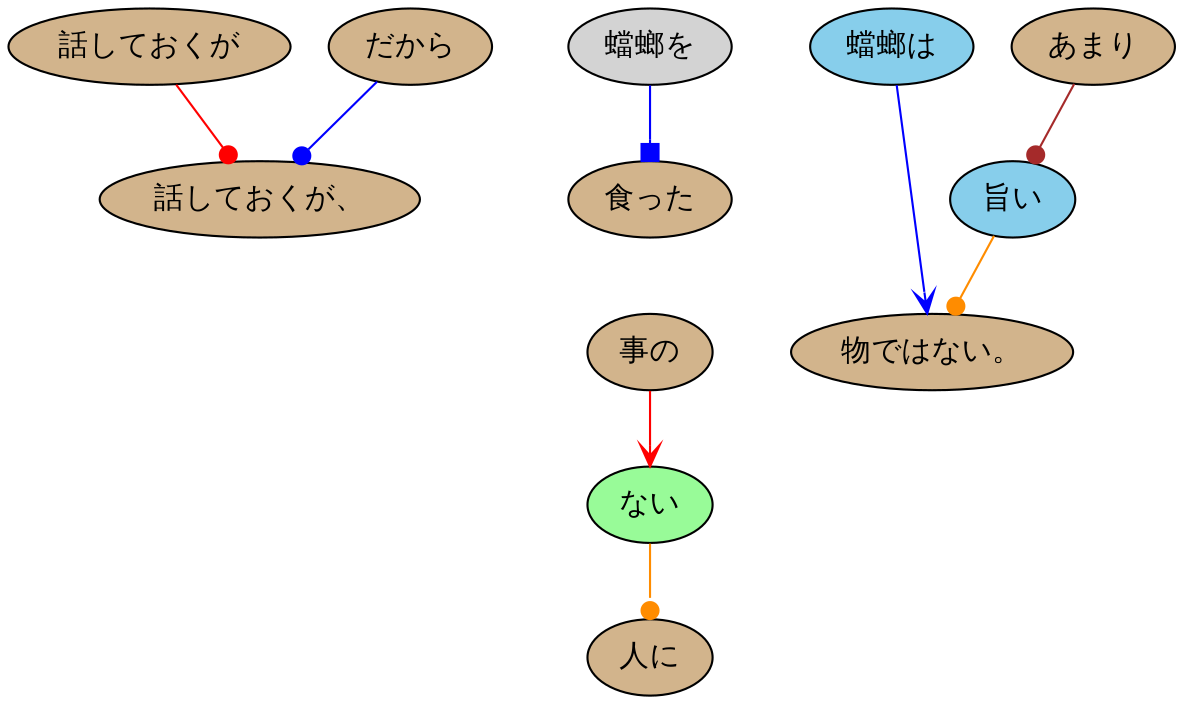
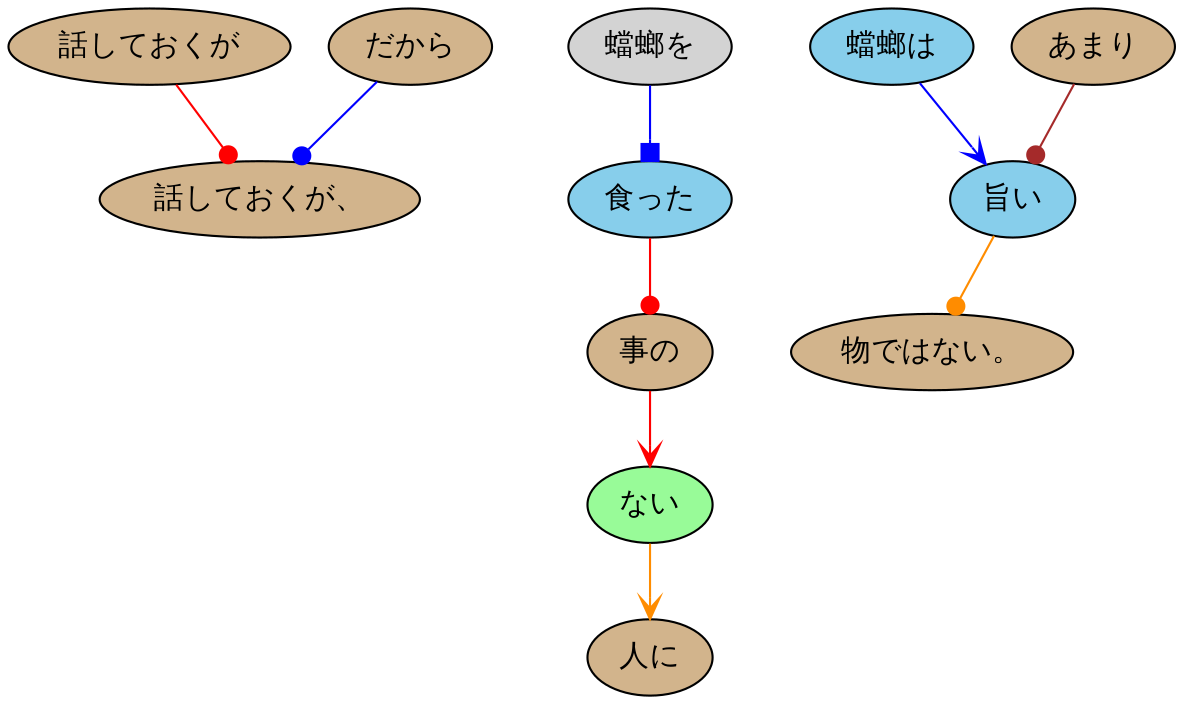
(911, 188) -> (946, 115)
(650, 199) -> (650, 199)
none -> (650, 267)
(650, 571) -> (650, 571)
